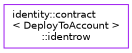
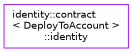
(66, 26) -> (66, 26)
